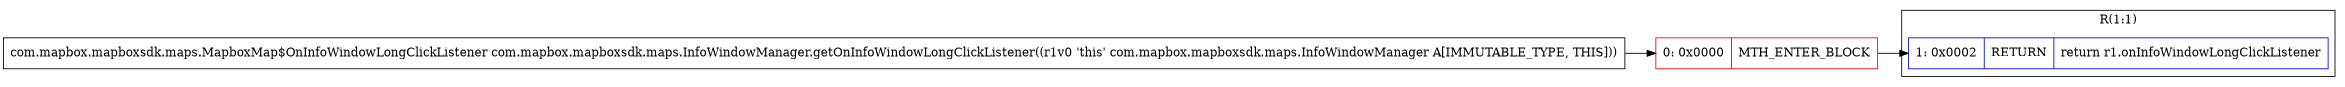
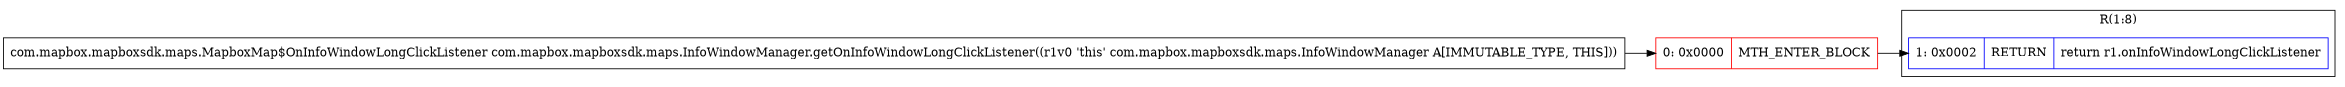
(2118, 20) -> (2118, 20)
